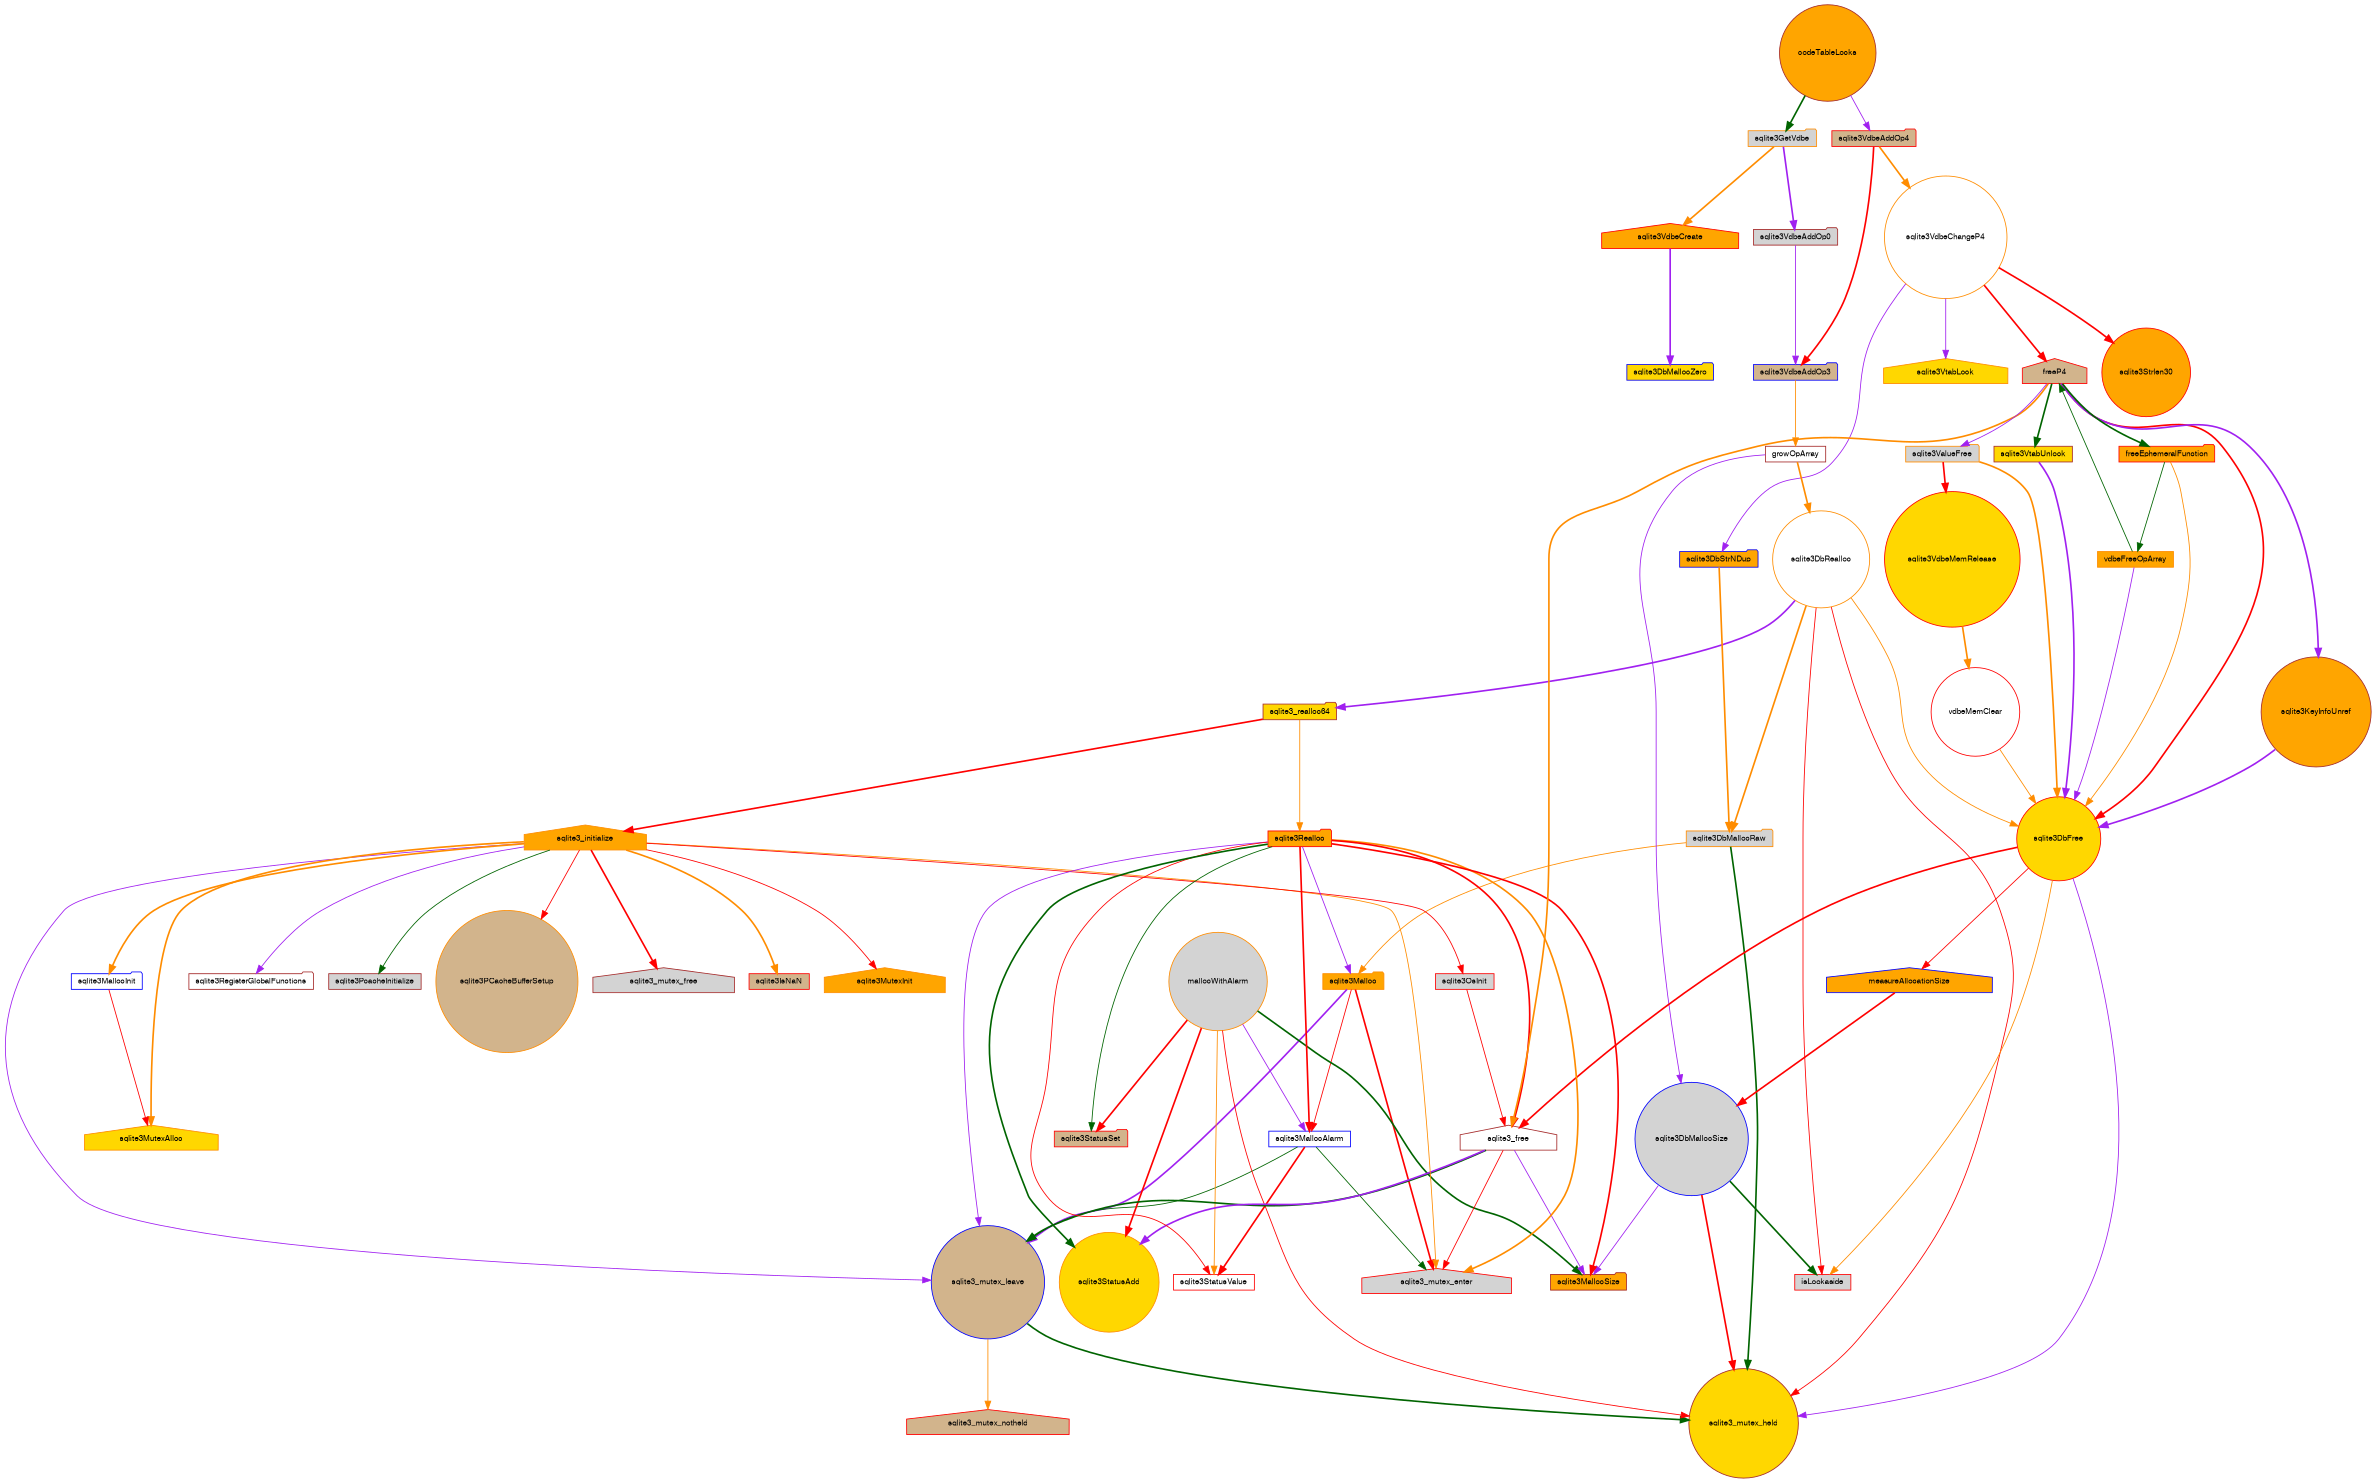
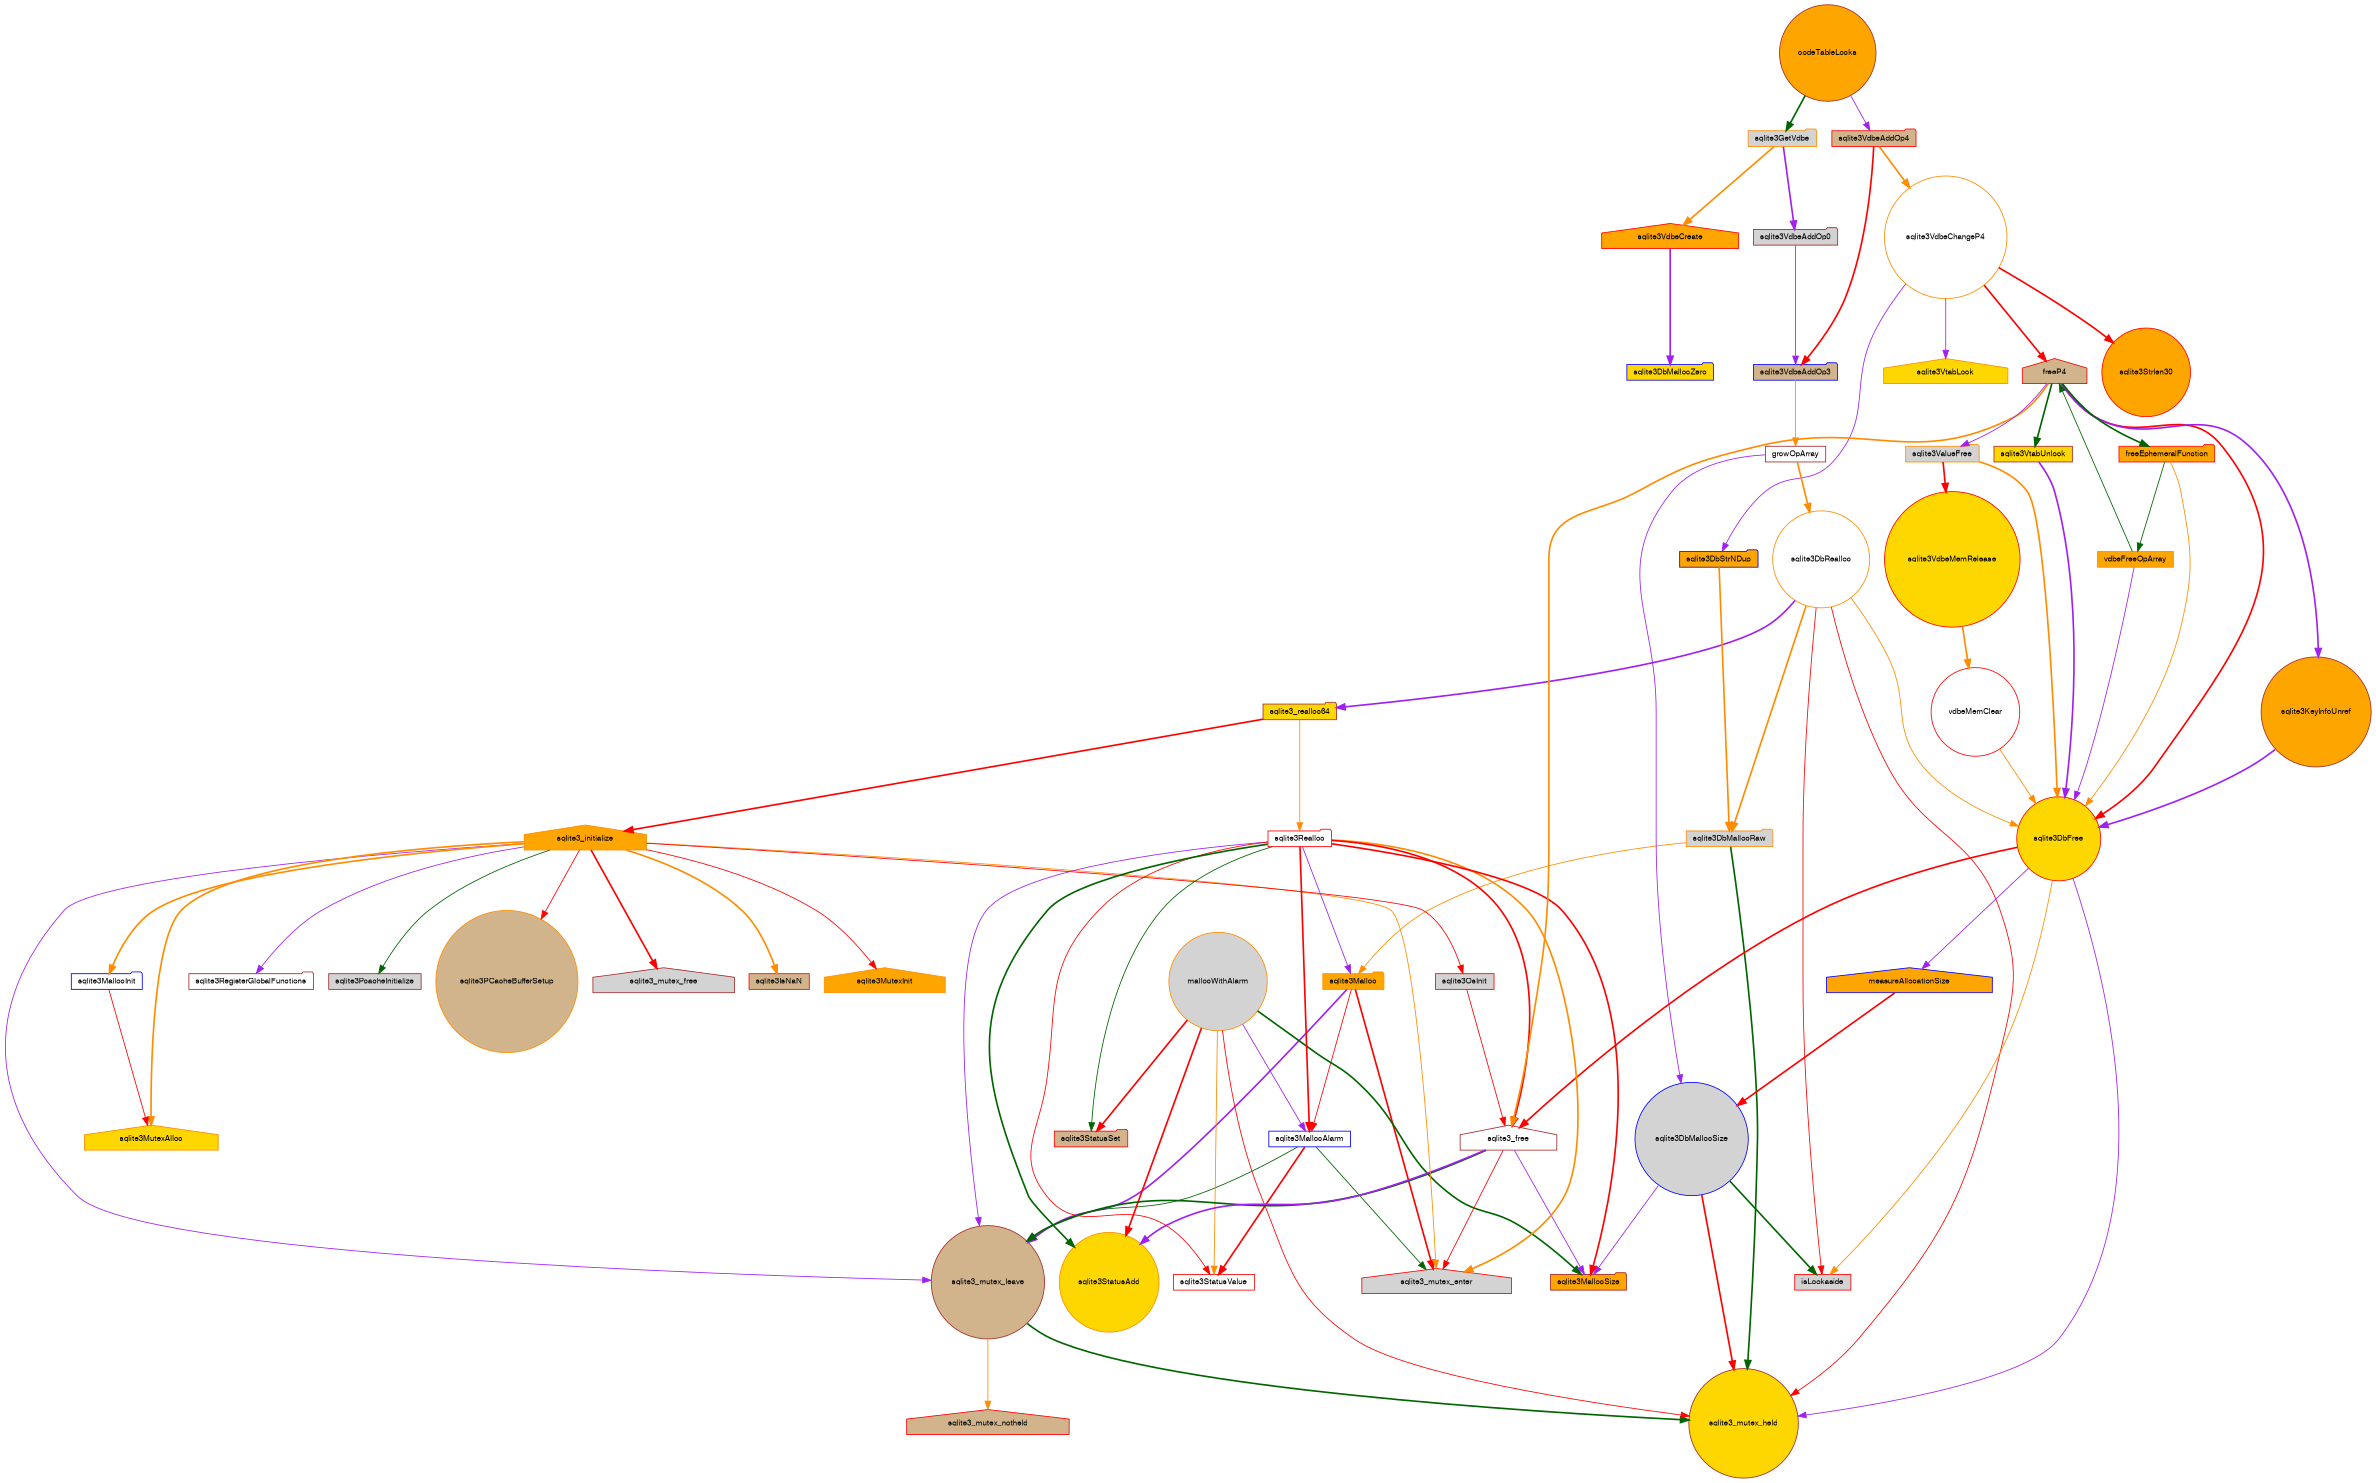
(1300, 839) -> (1300, 839)
(1978, 916) -> (1978, 916)
(988, 1282) -> (988, 1282)
